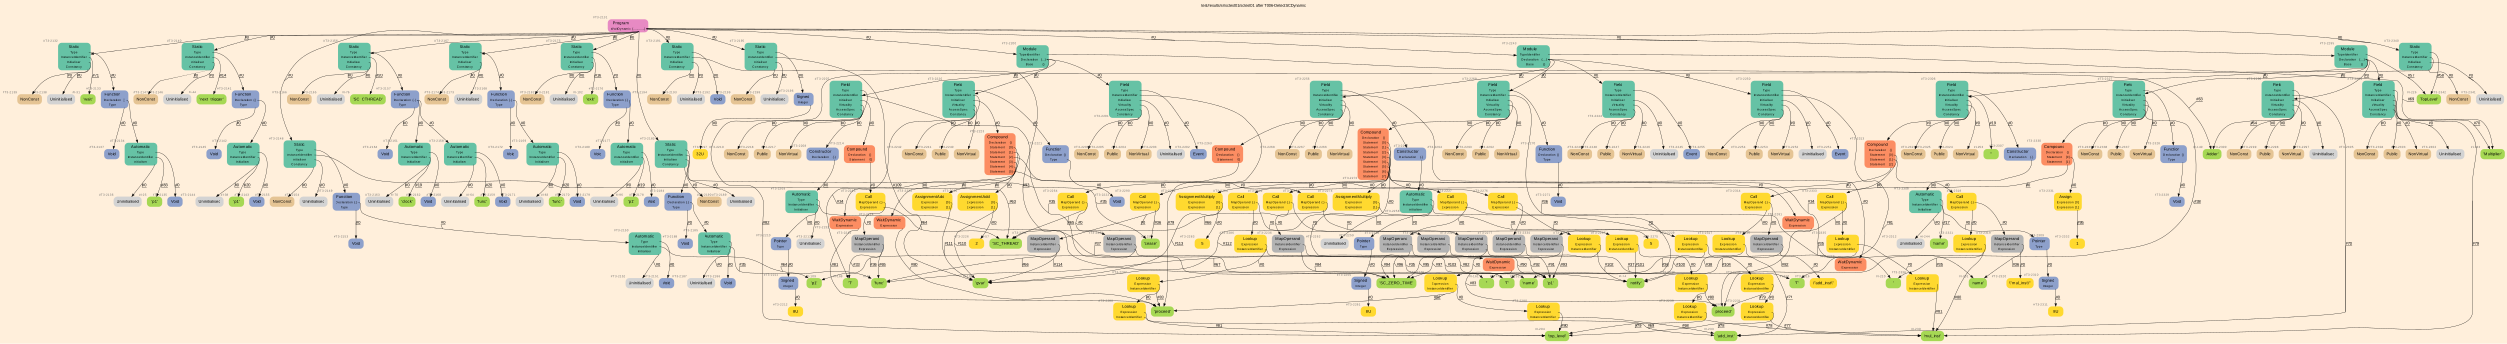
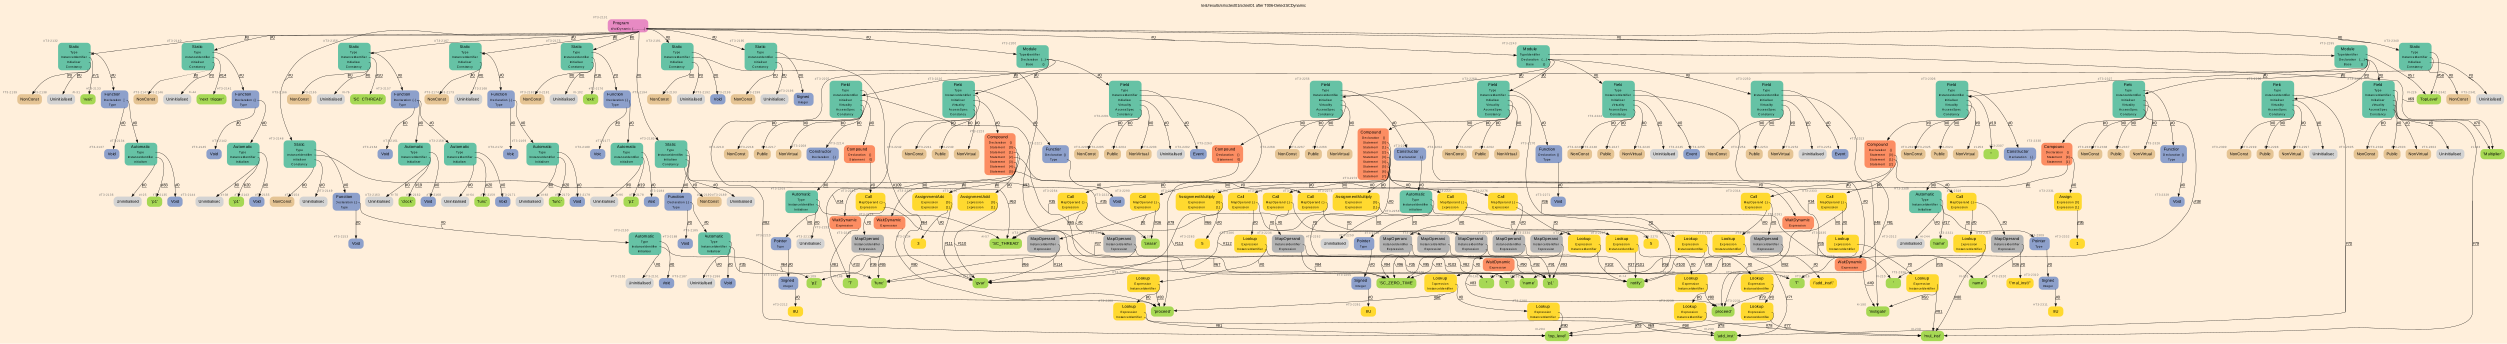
(700, 154) -> none
(2212, 154) -> none
none -> (918, 244)
(977, 244) -> none
none -> (1878, 312)
